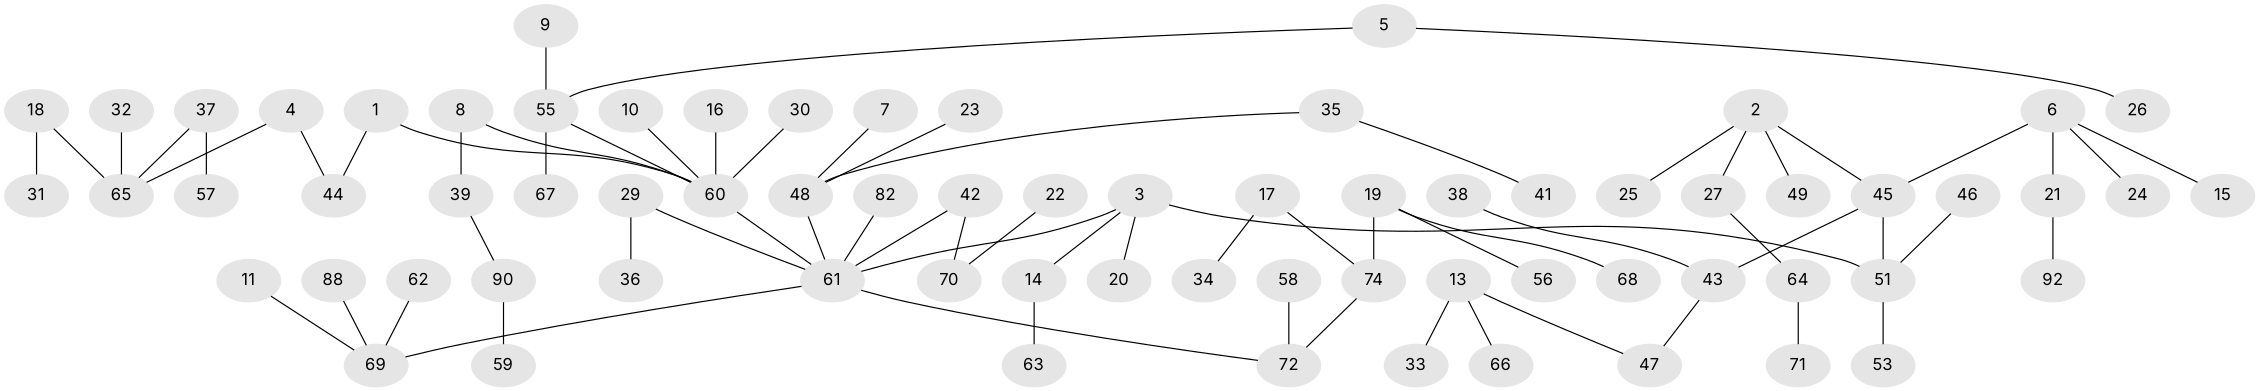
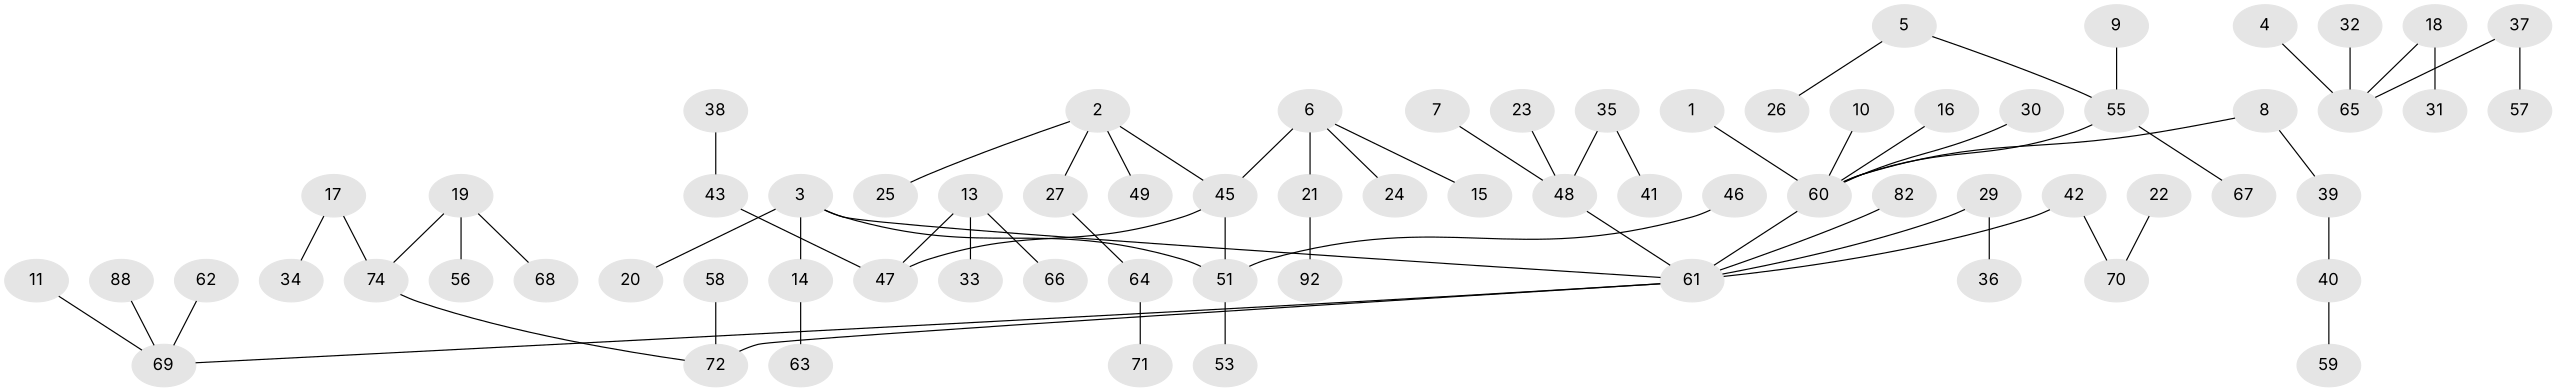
(334, 196) -> none
(1798, 238) -> (1115, 233)
(504, 281) -> (2329, 281)
